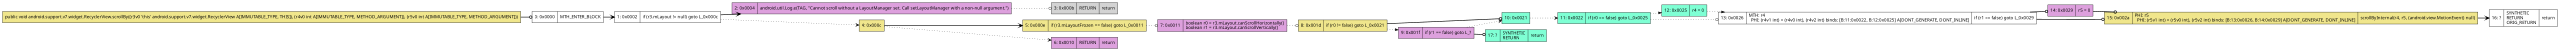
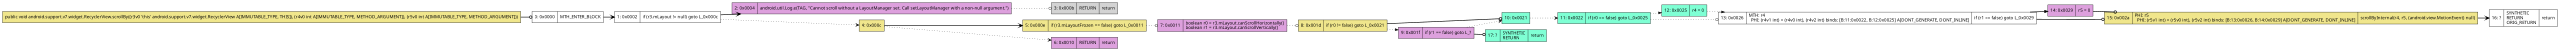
(2038, 12) -> (2037, 12)
